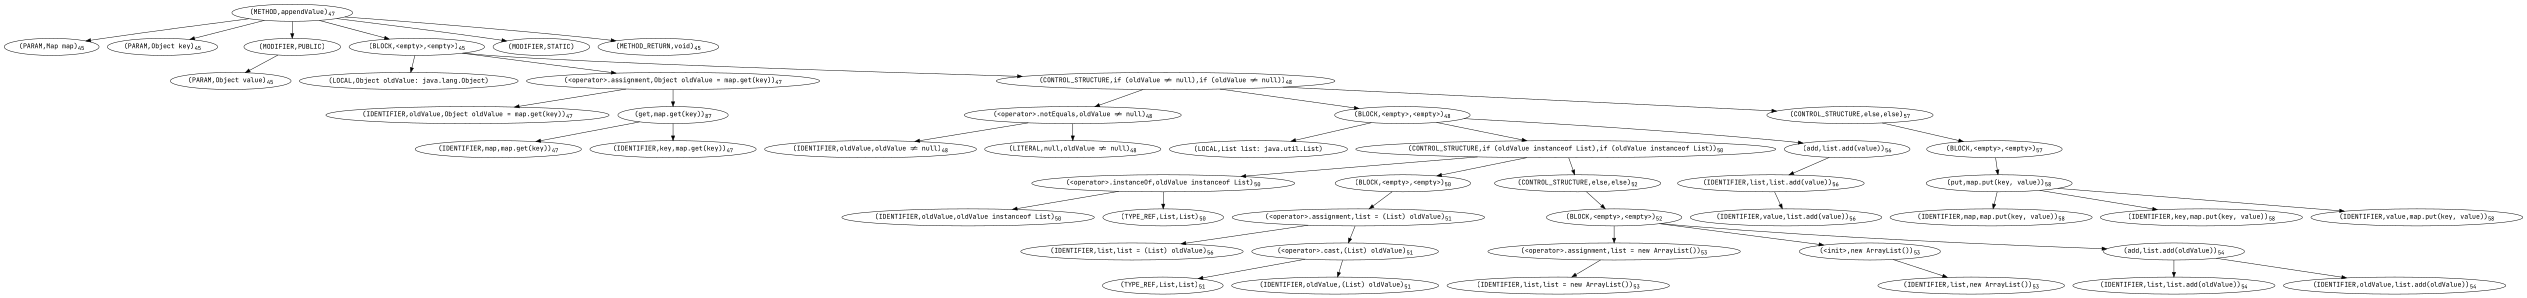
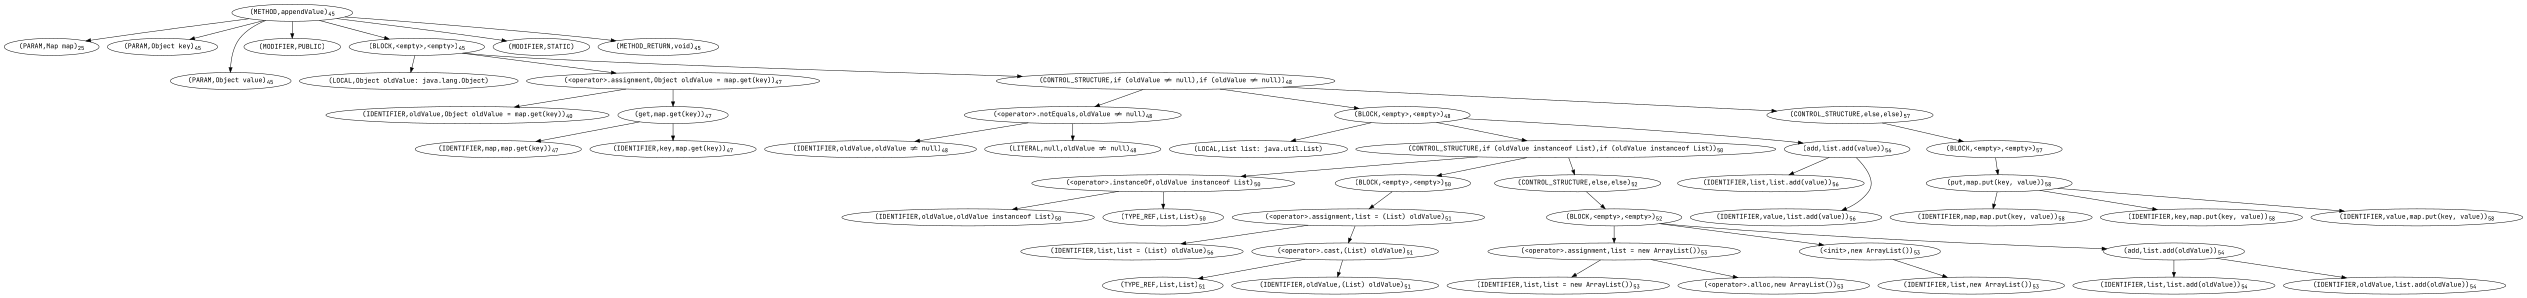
(332, 12) -> (332, 12)
(81, 46) -> (81, 46)
(264, 63) -> (240, 38)
(569, 114) -> (569, 114)
(708, 114) -> (708, 114)
(1777, 198) -> (1871, 187)
none -> (1774, 286)
